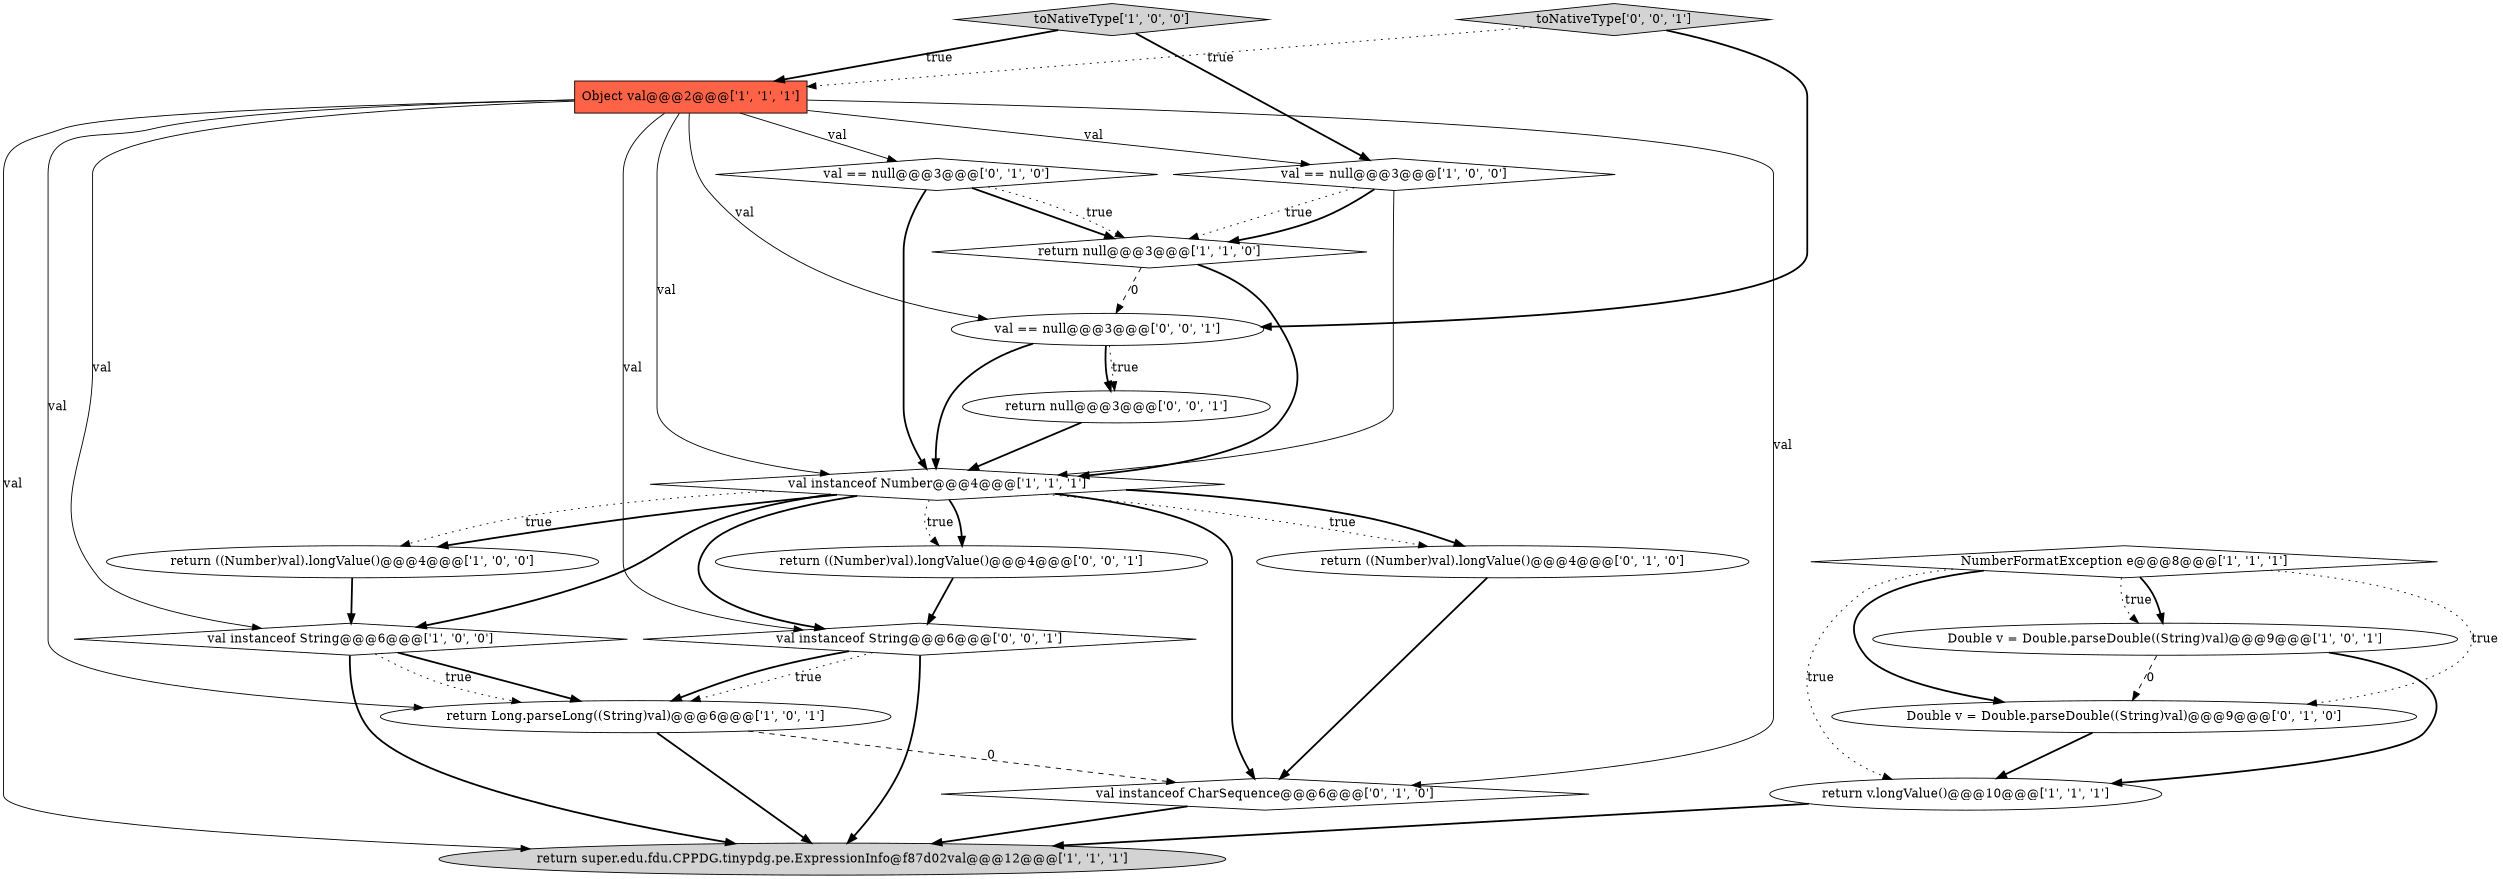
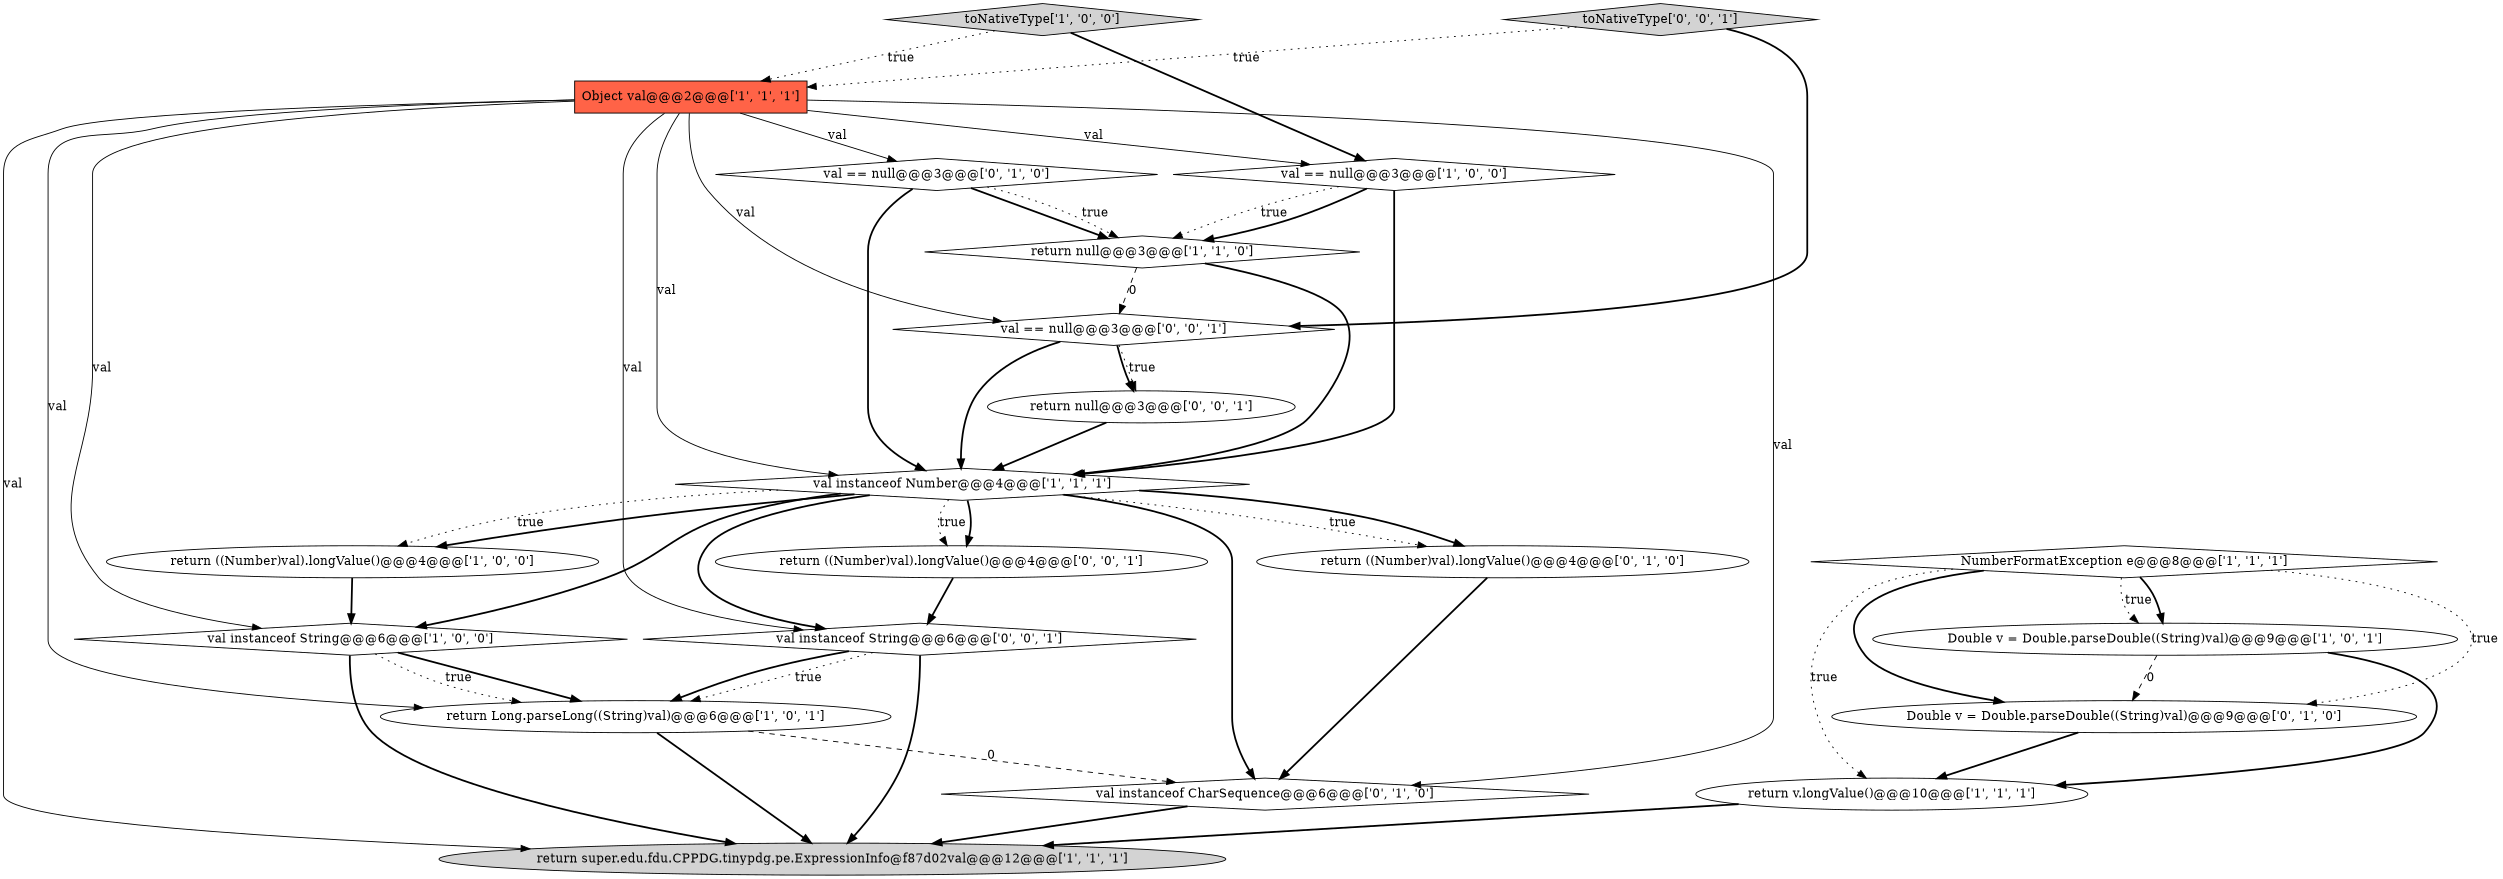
(921, 55) -> (883, 55)
(1108, 329) -> (1114, 329)
(1342, 436) -> (1350, 433)
